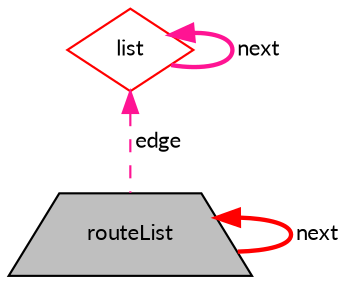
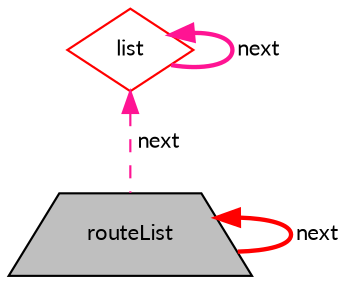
(156, 142) -> (156, 142)
